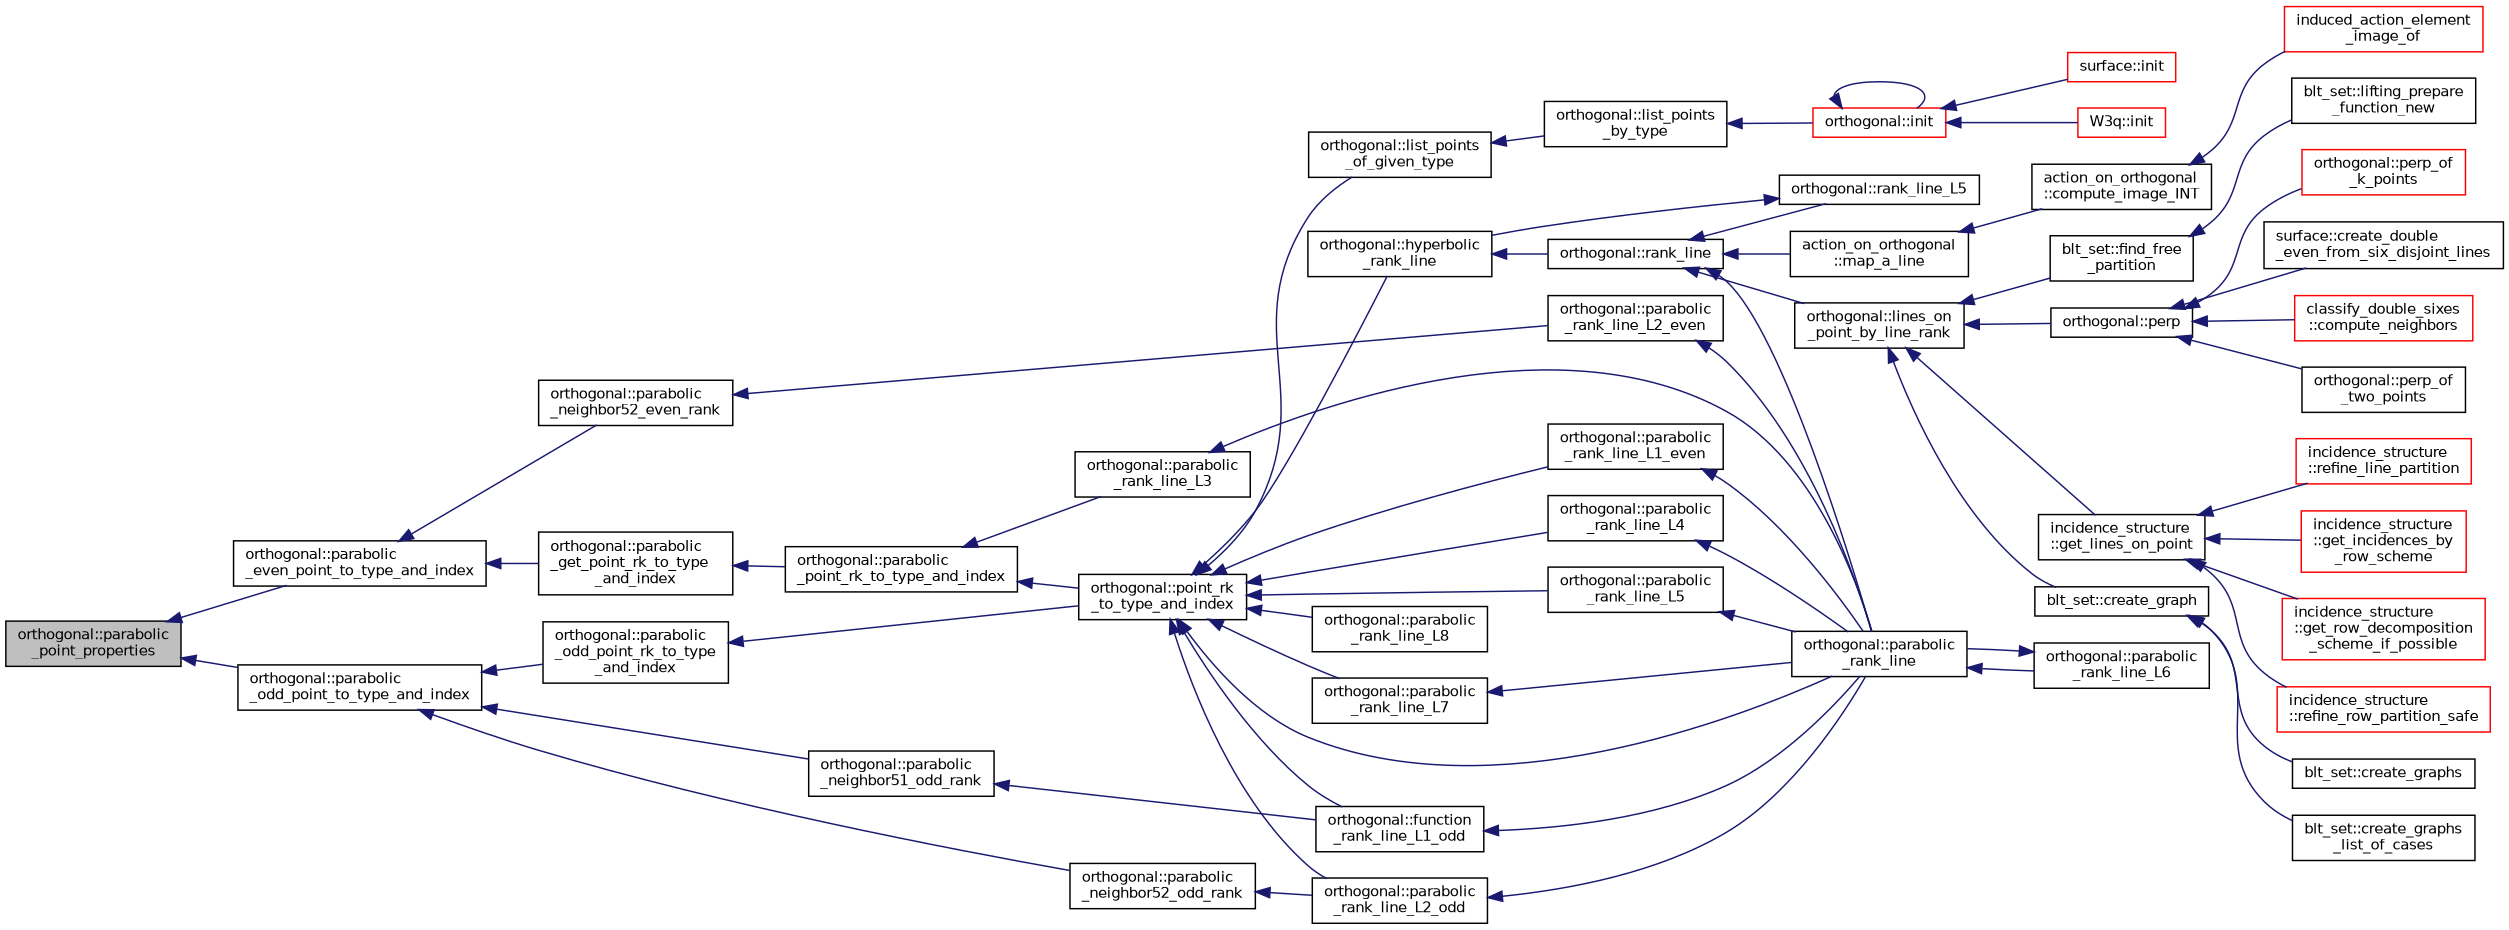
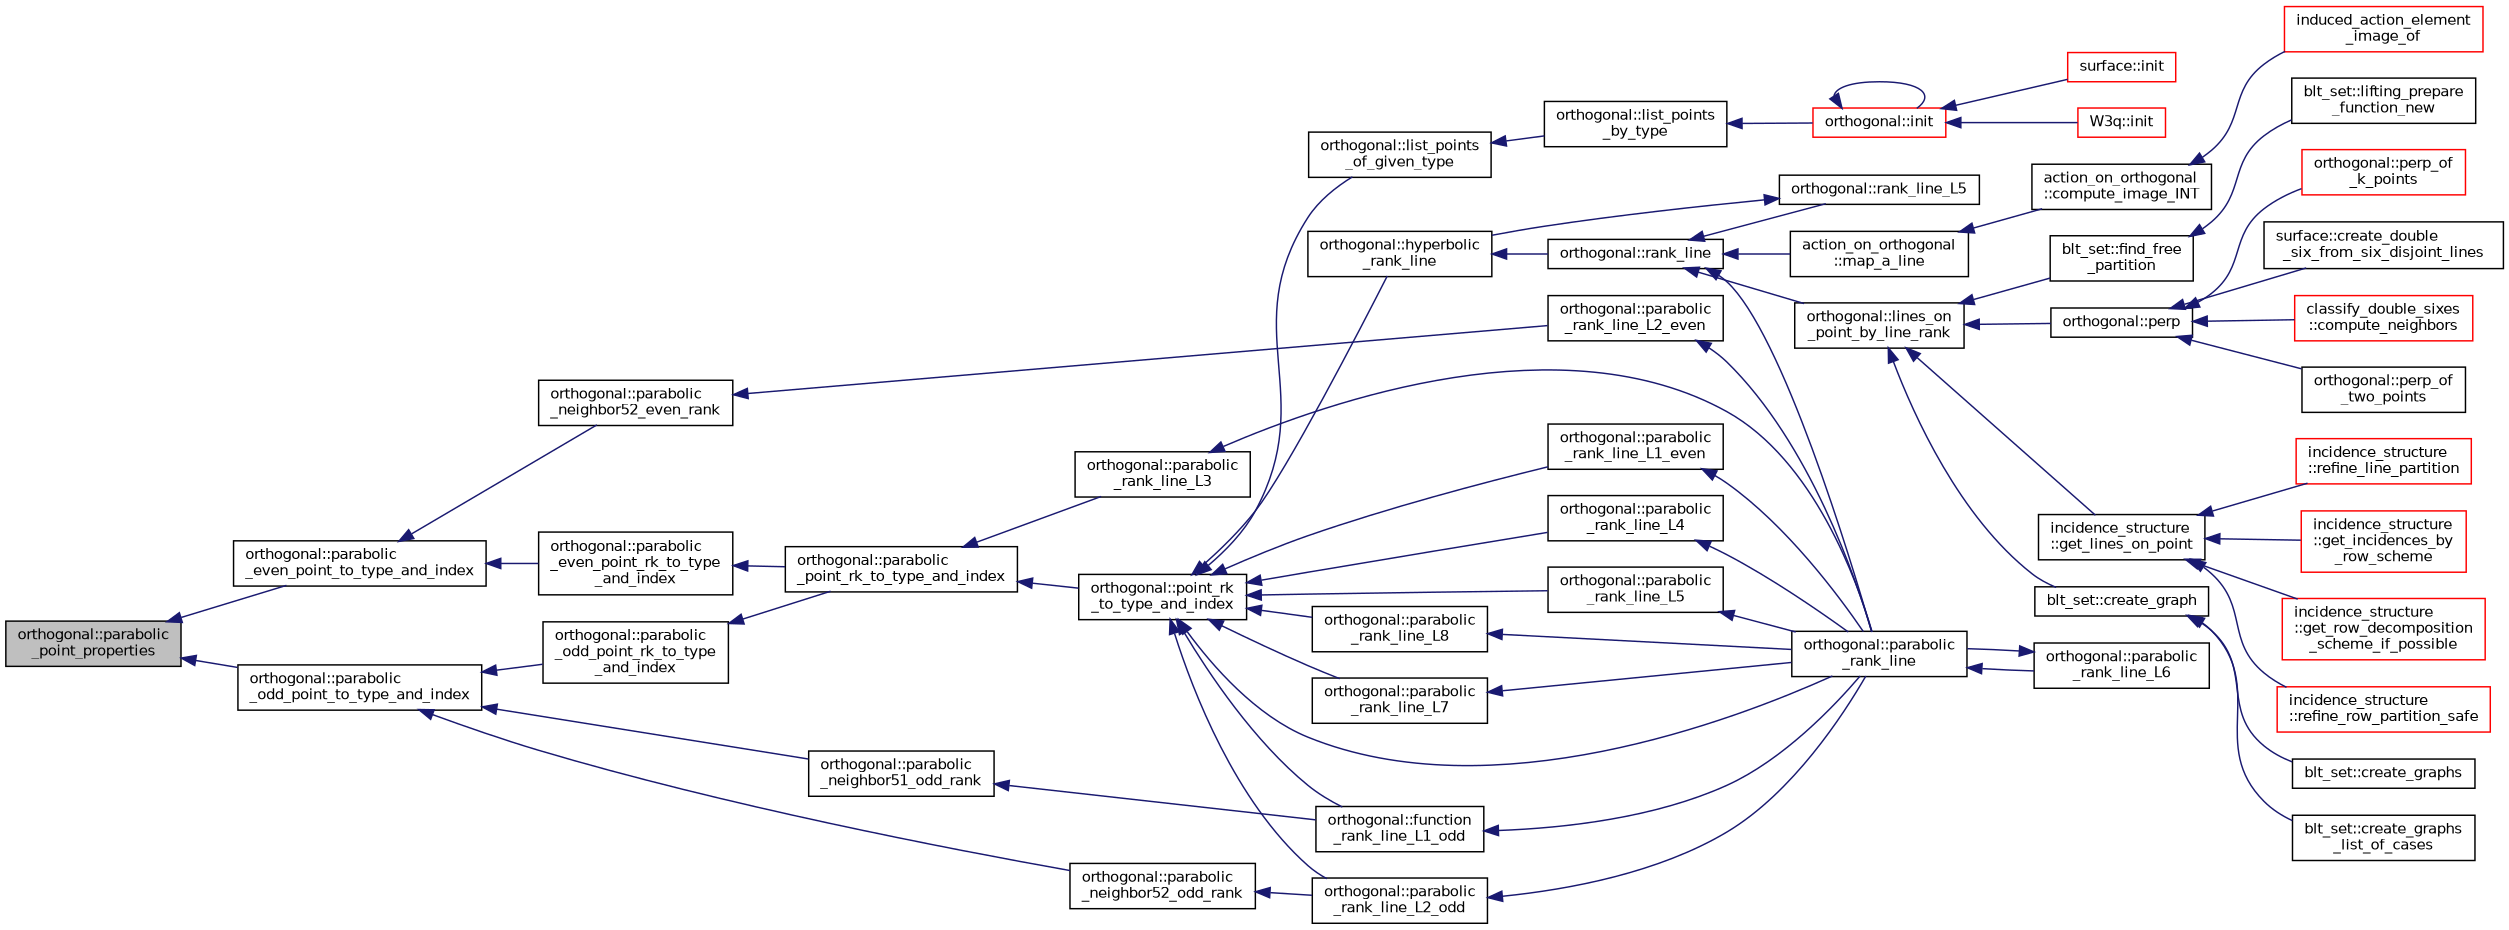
(2384, 245) -> (2384, 245)
(636, 563) -> (636, 563)
(911, 624) -> (787, 605)
none -> (1647, 642)
